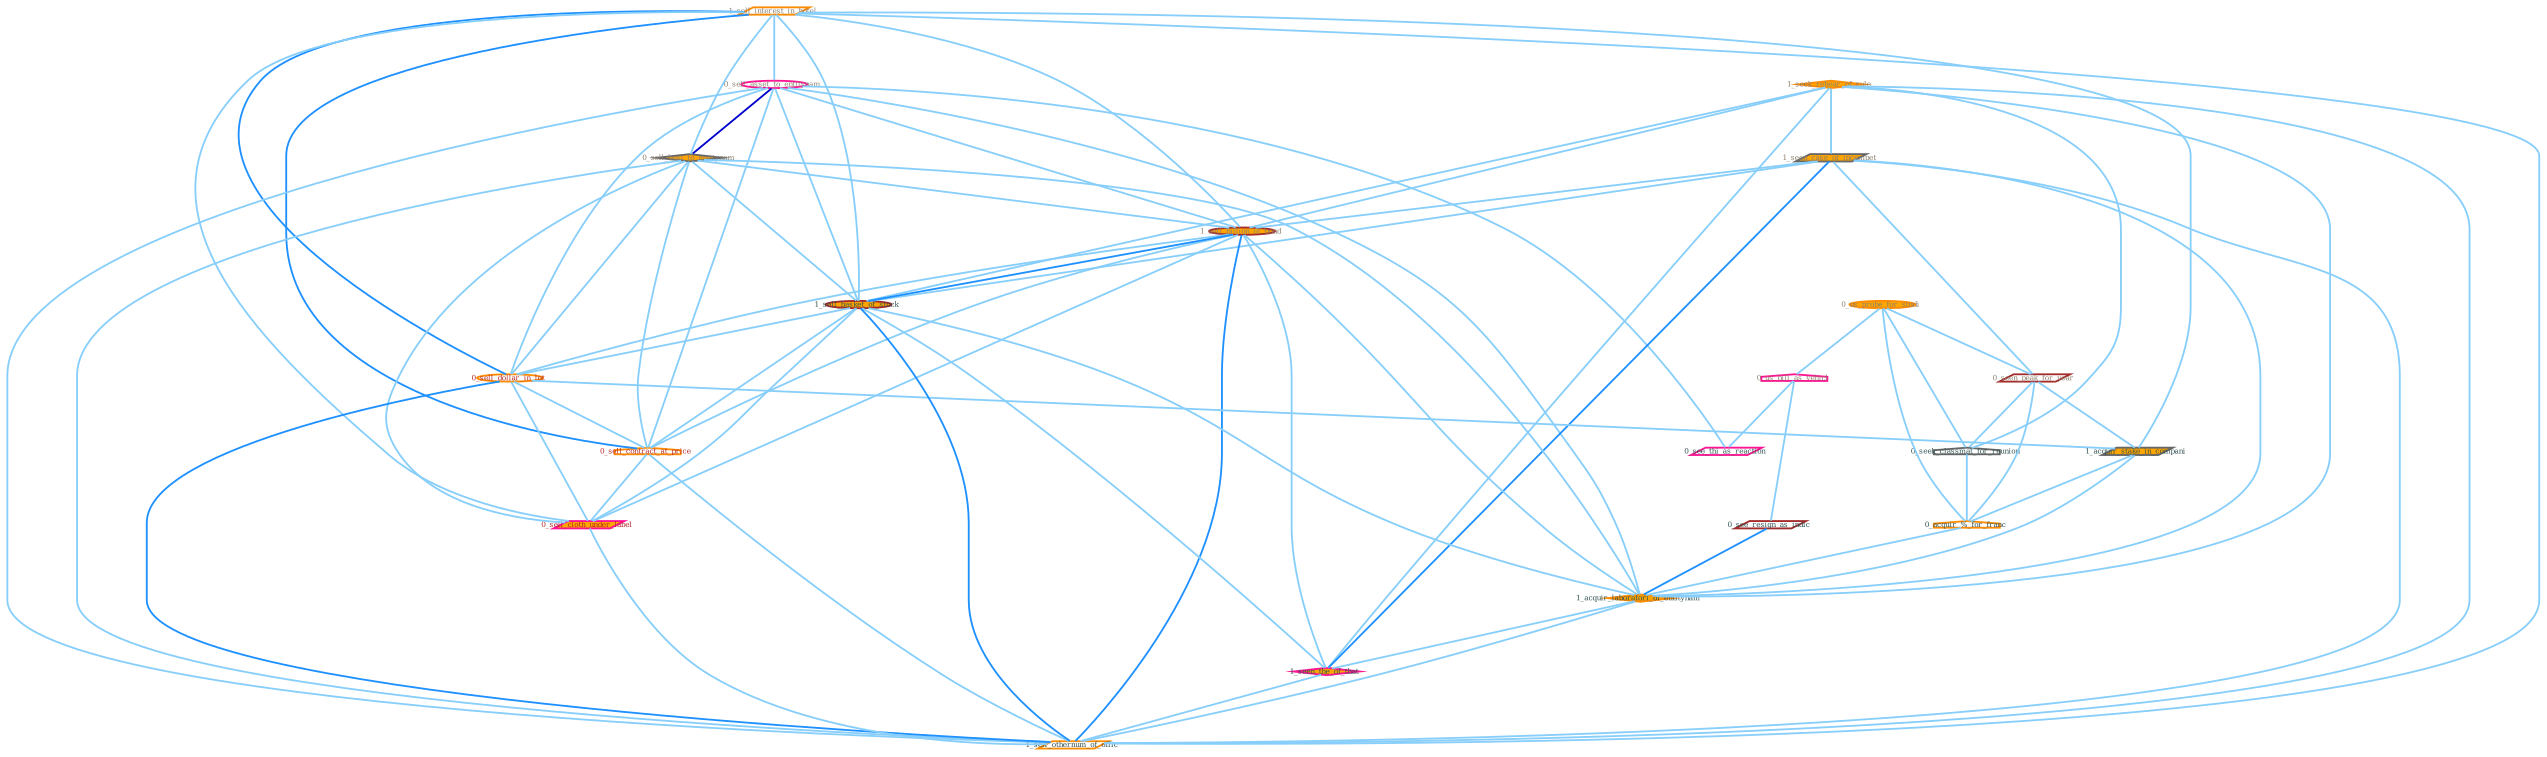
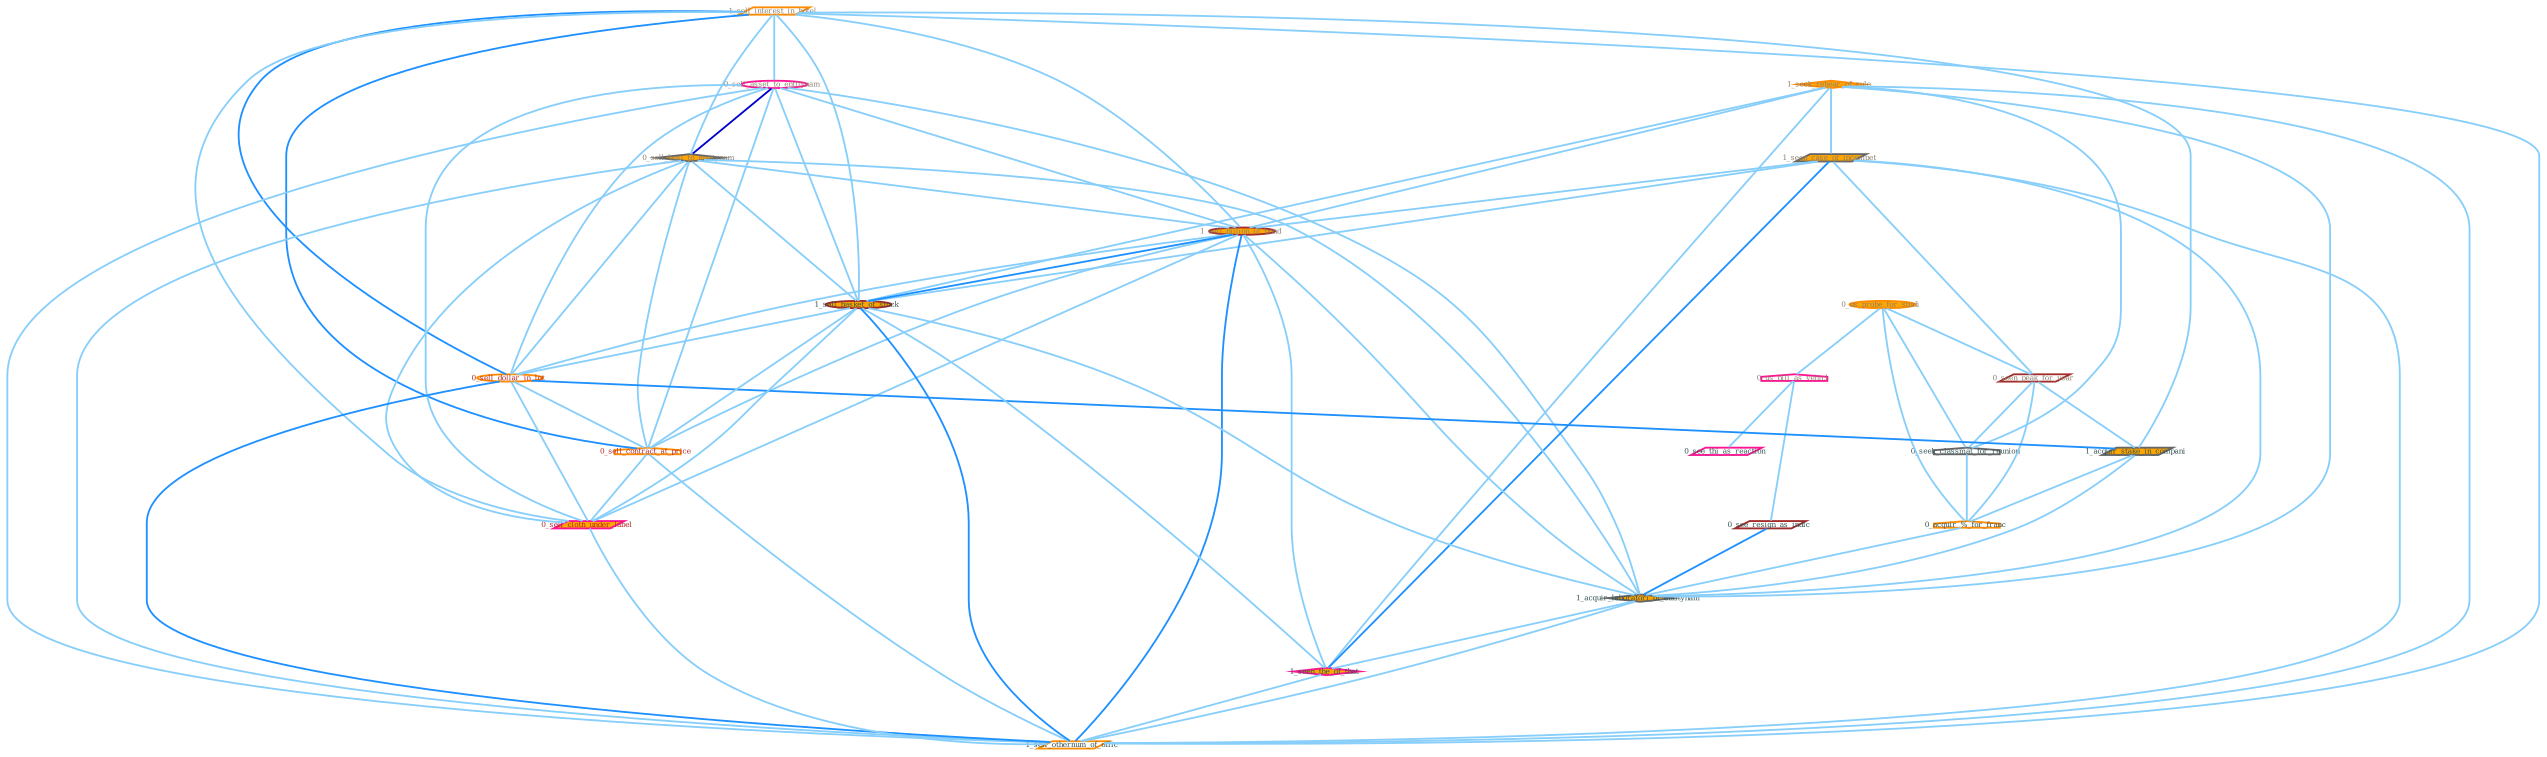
(1314, 157) -> (426, 226)
(1324, 415) -> (1324, 415)
(1640, 598) -> (1640, 598)
